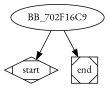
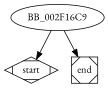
(58, 18) -> (58, 18)
